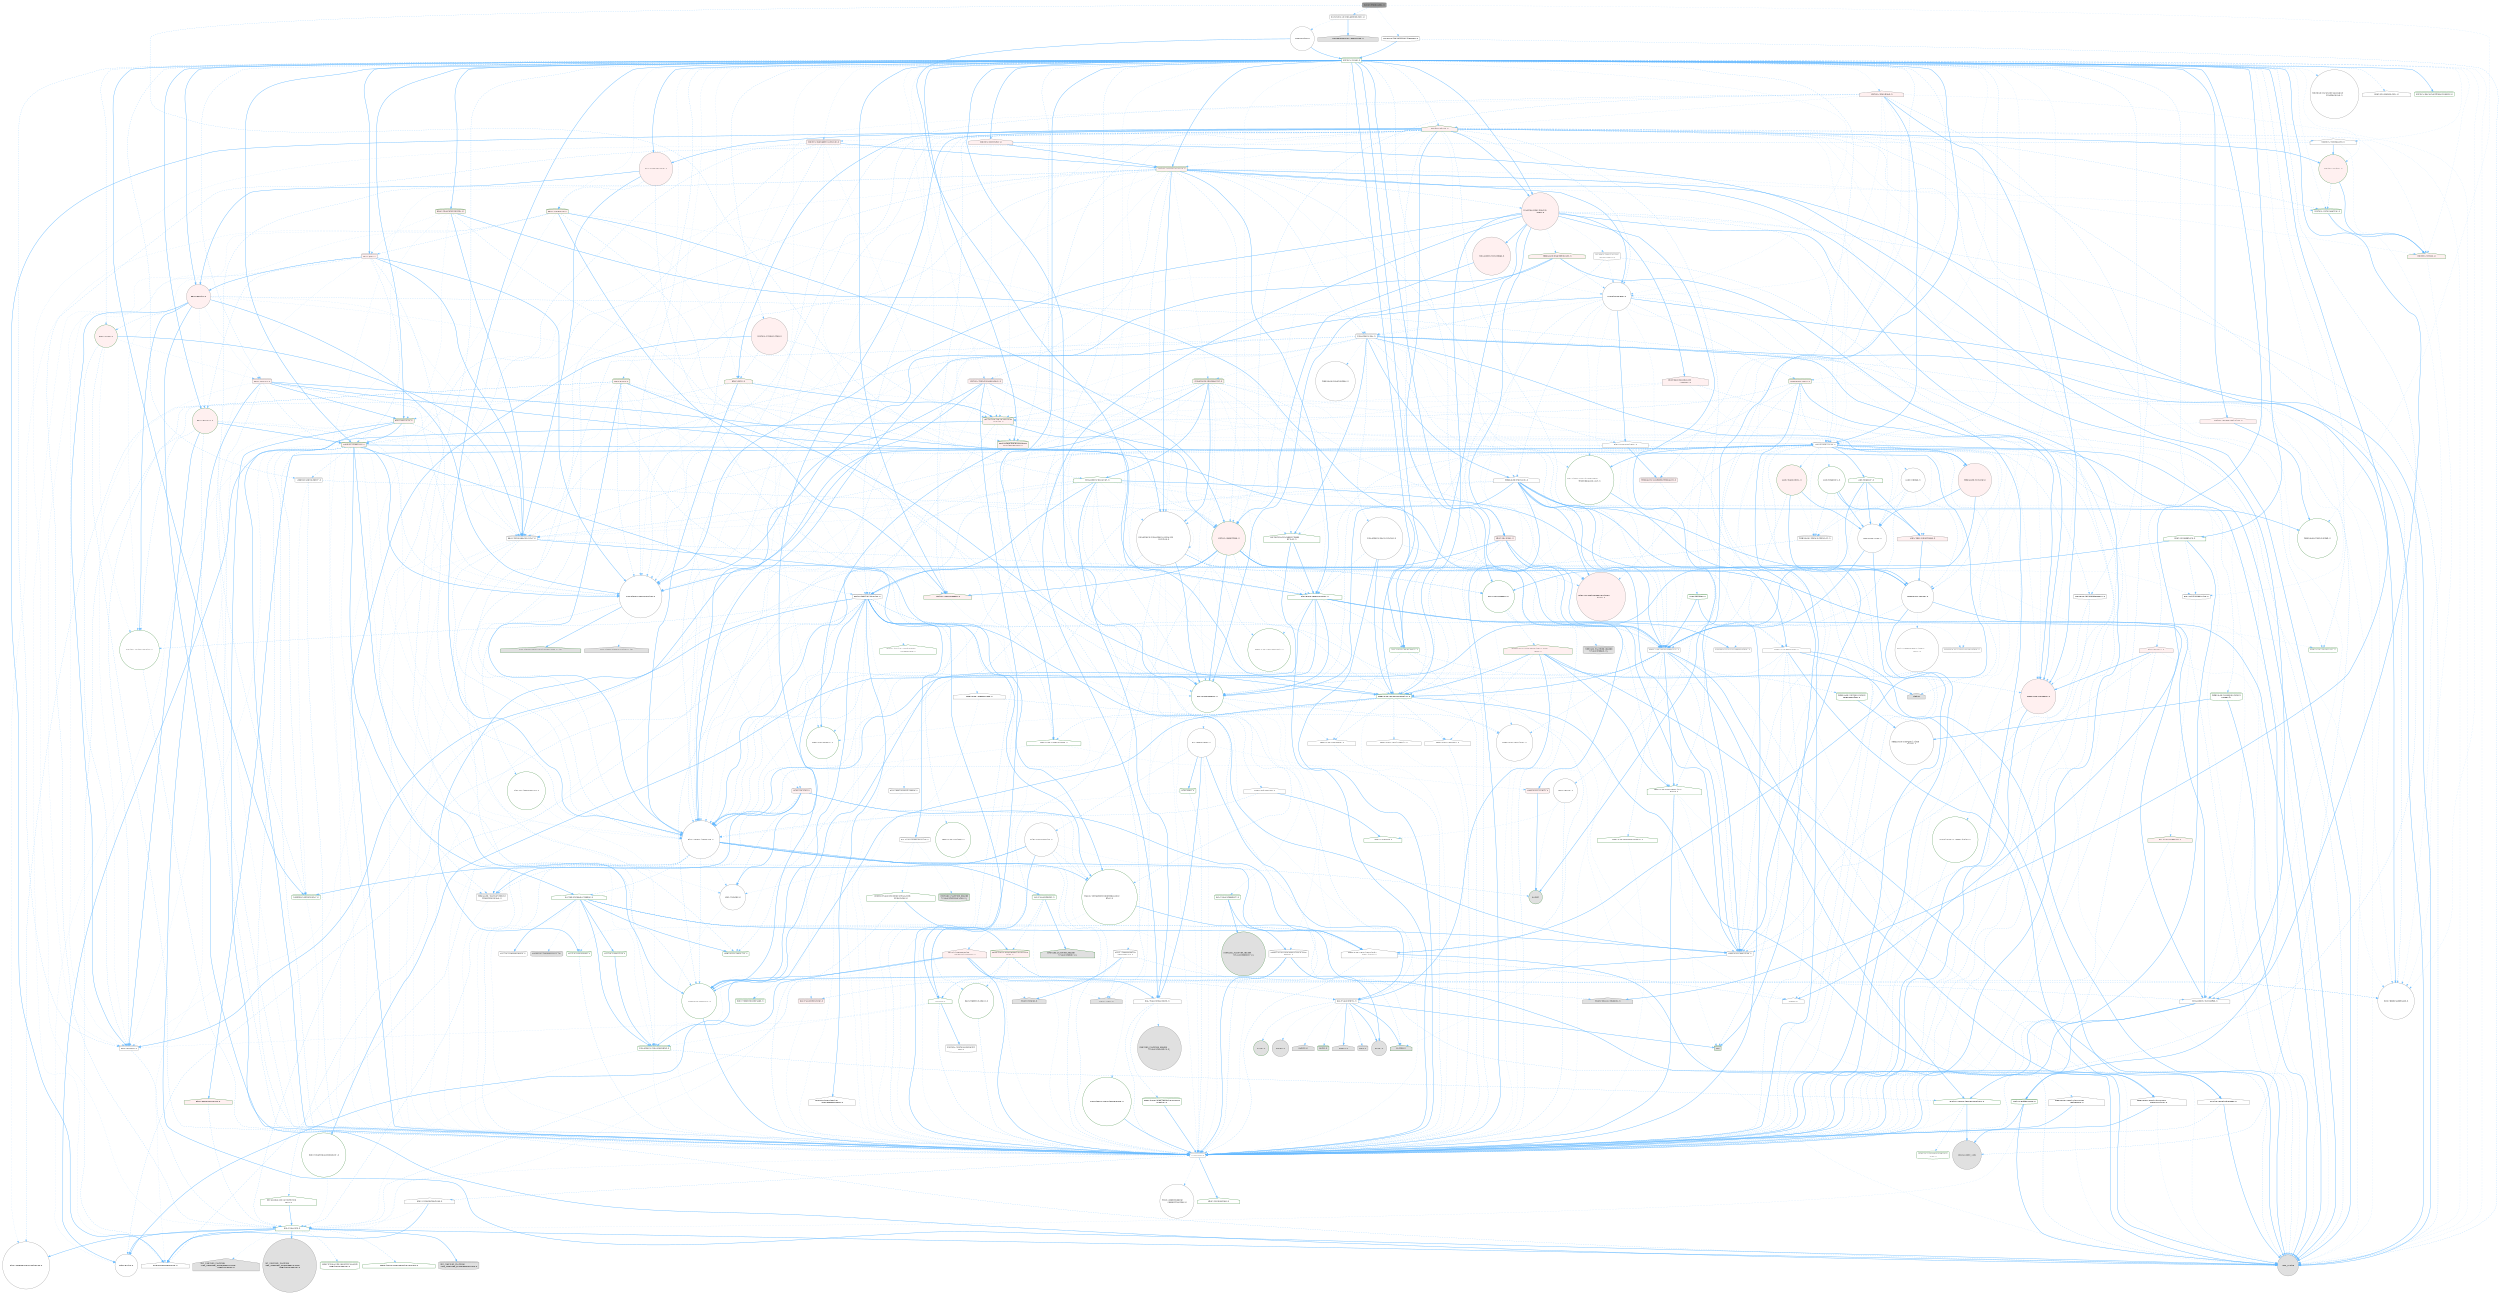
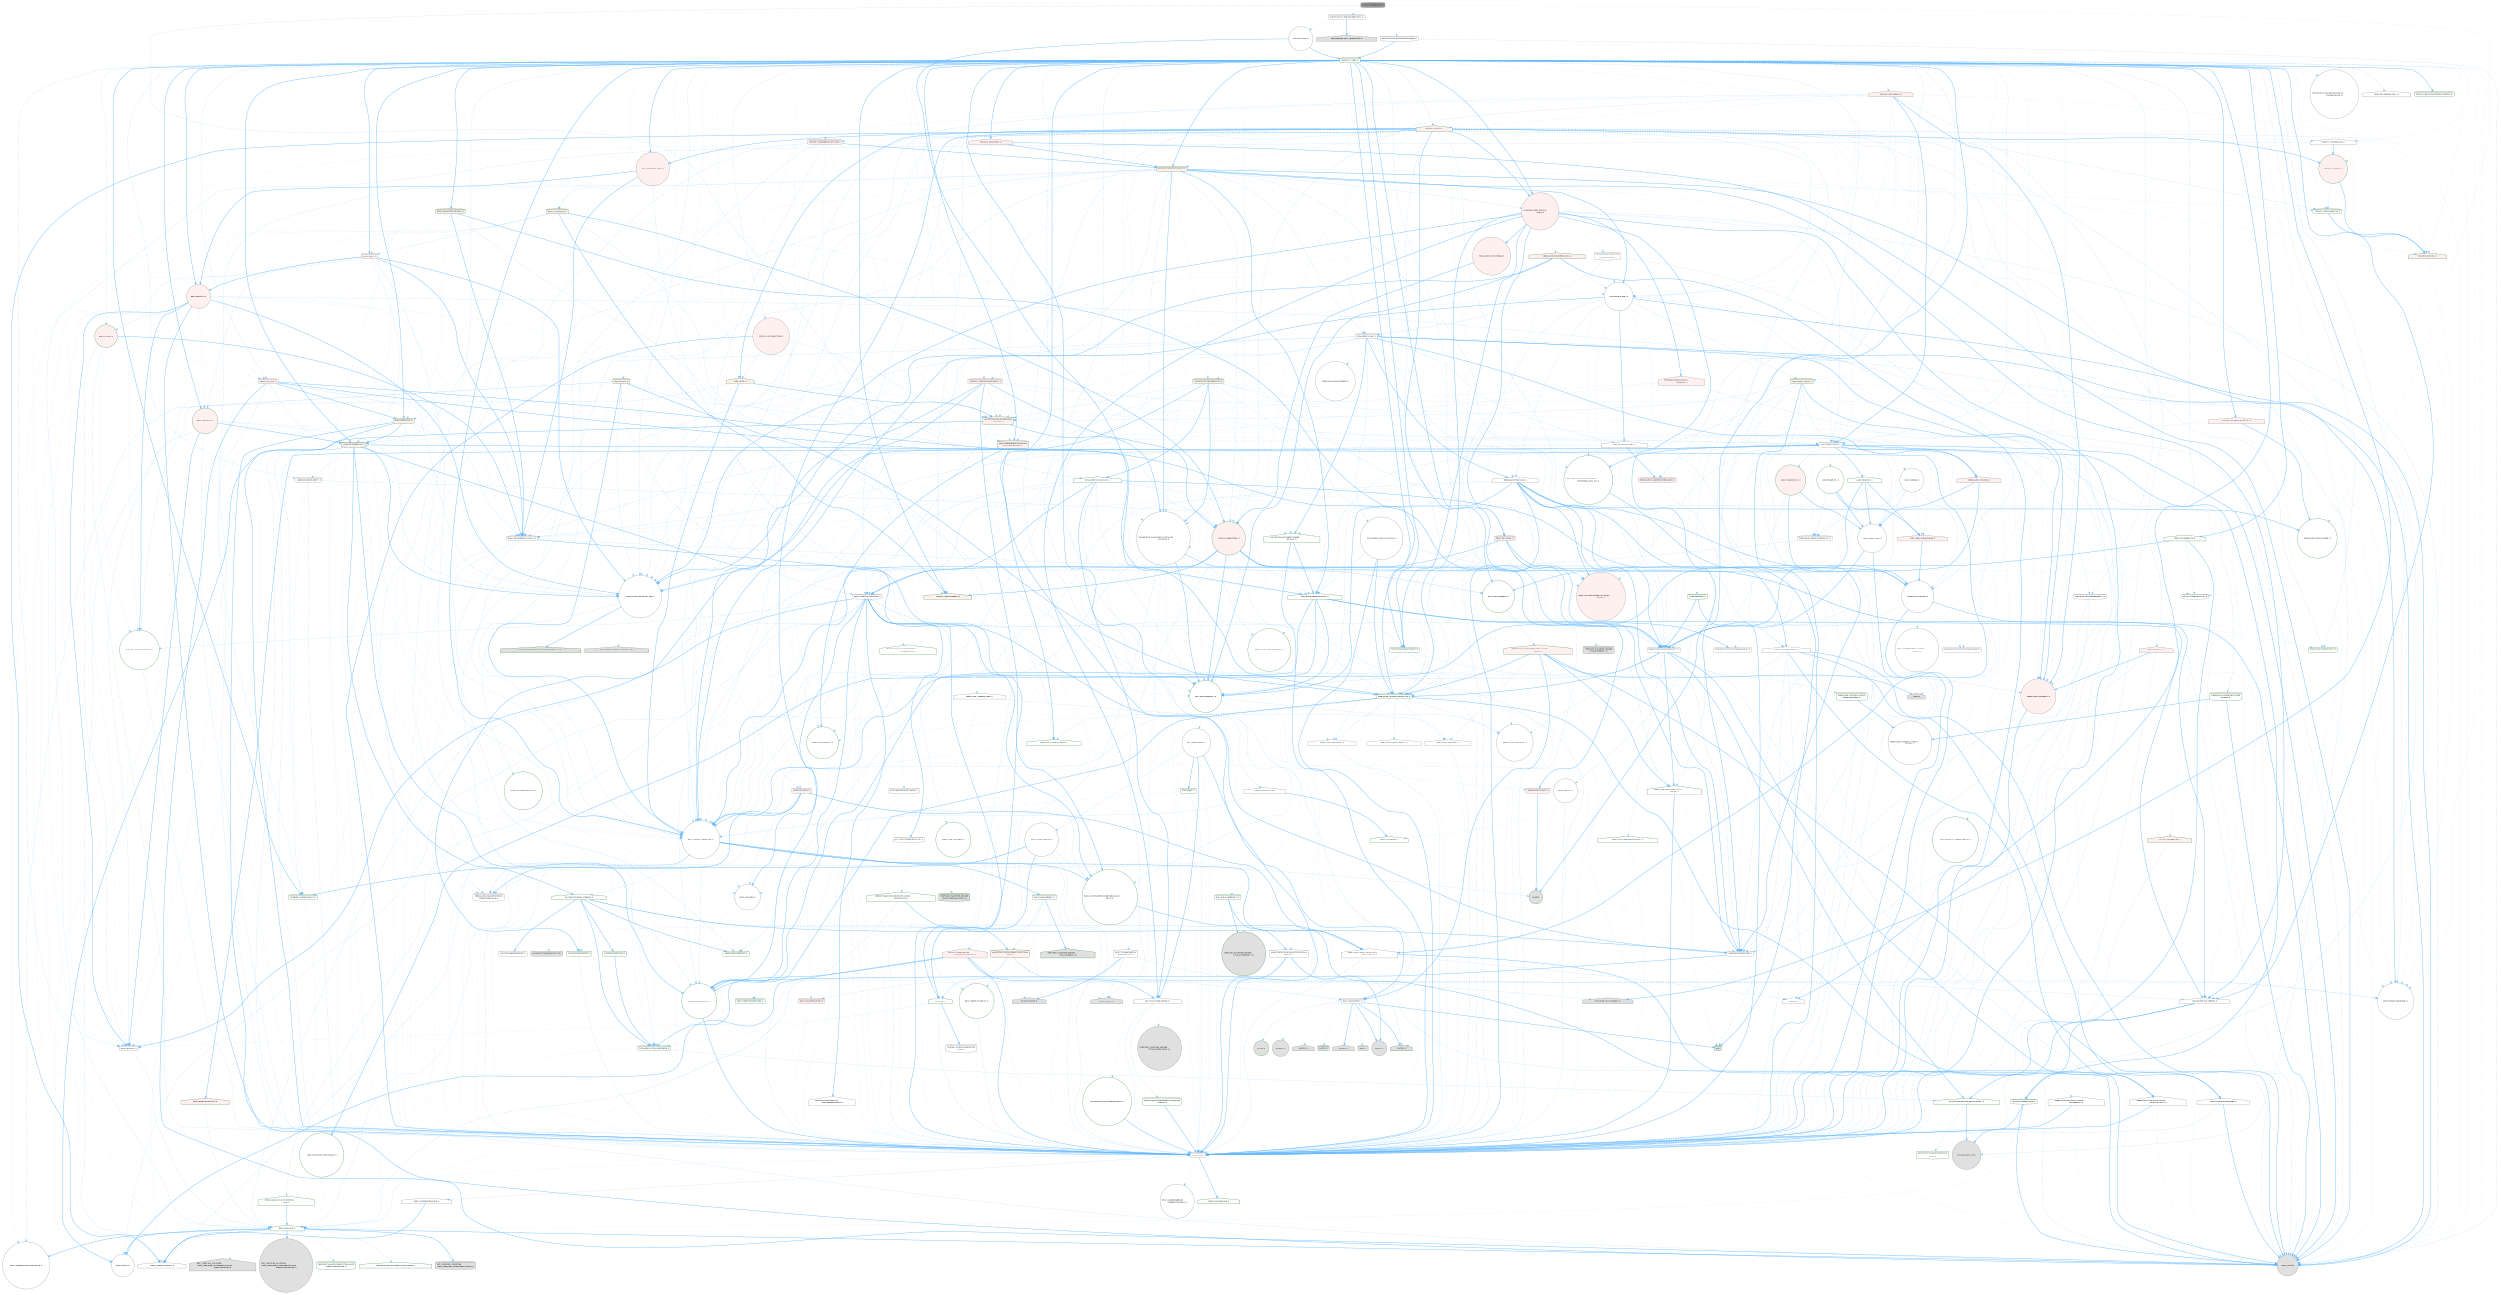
(1975, 480) -> (1979, 480)
(1226, 792) -> (1224, 796)
